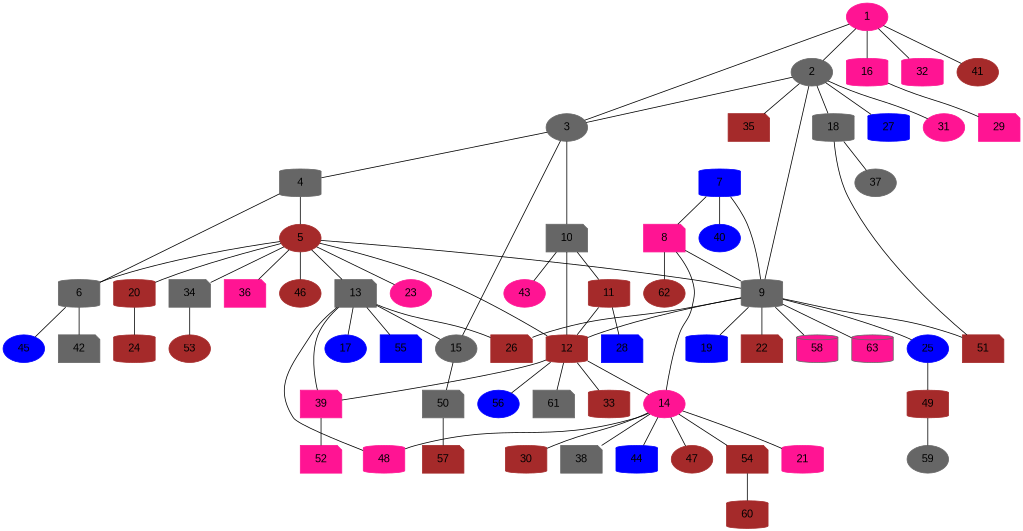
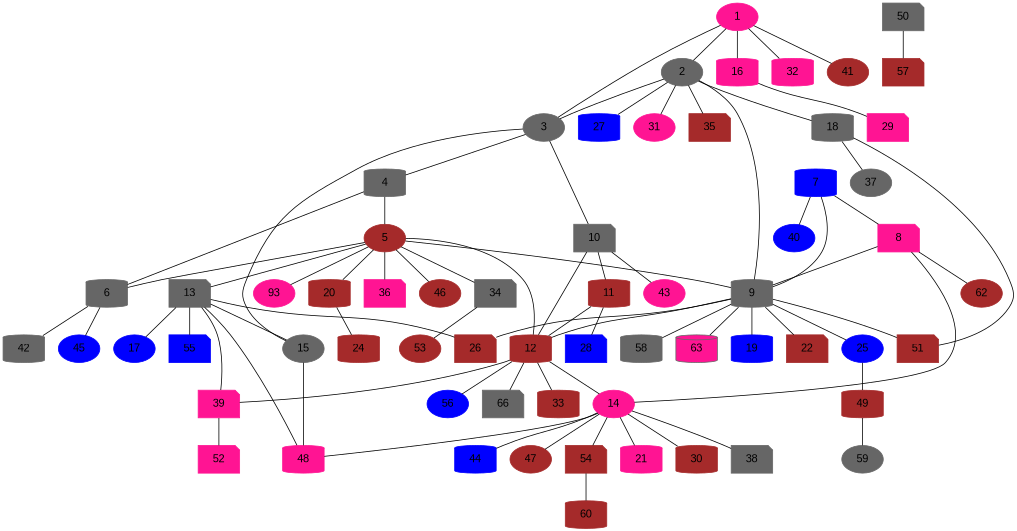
(411, 293) -> (274, 293)
(79, 349) -> (24, 349)
(817, 349) -> (641, 349)
(450, 376) -> (303, 404)
(554, 404) -> (503, 404)
